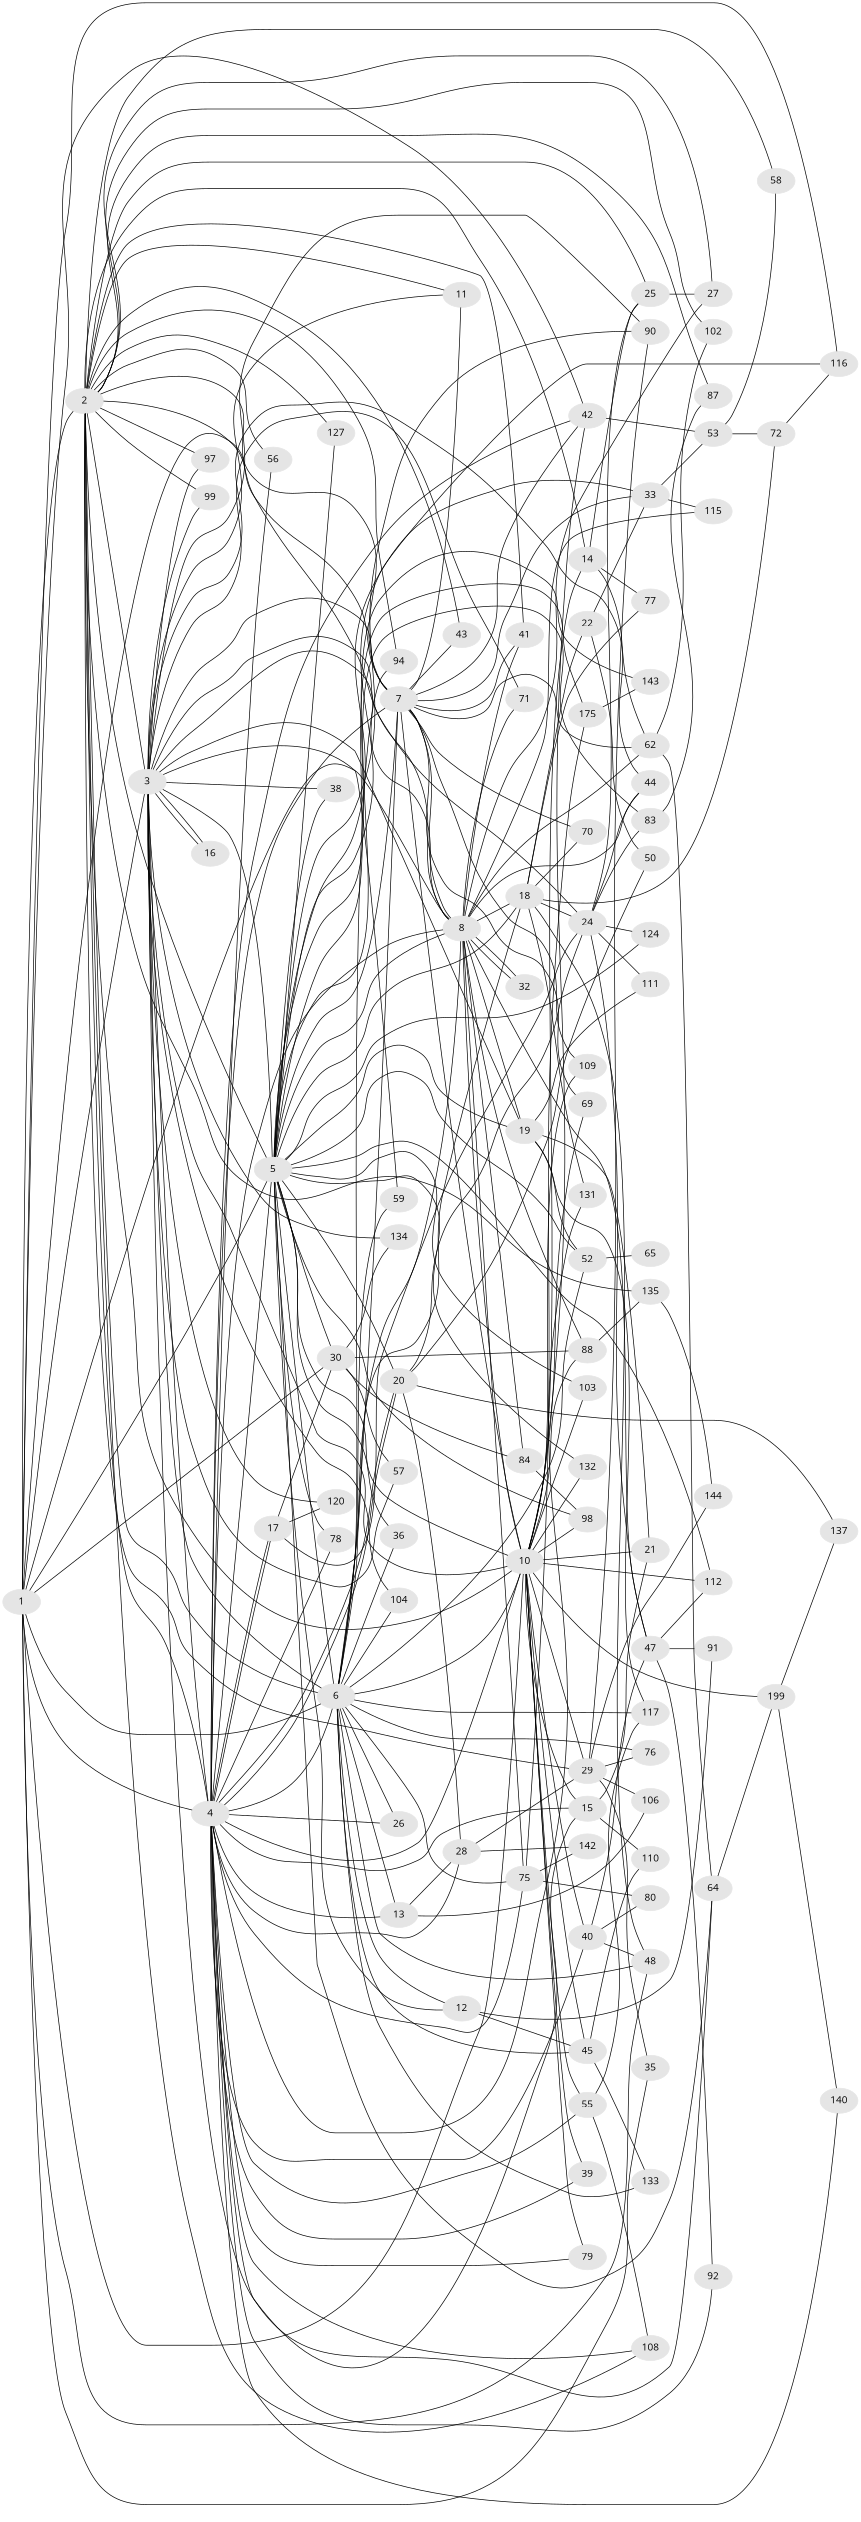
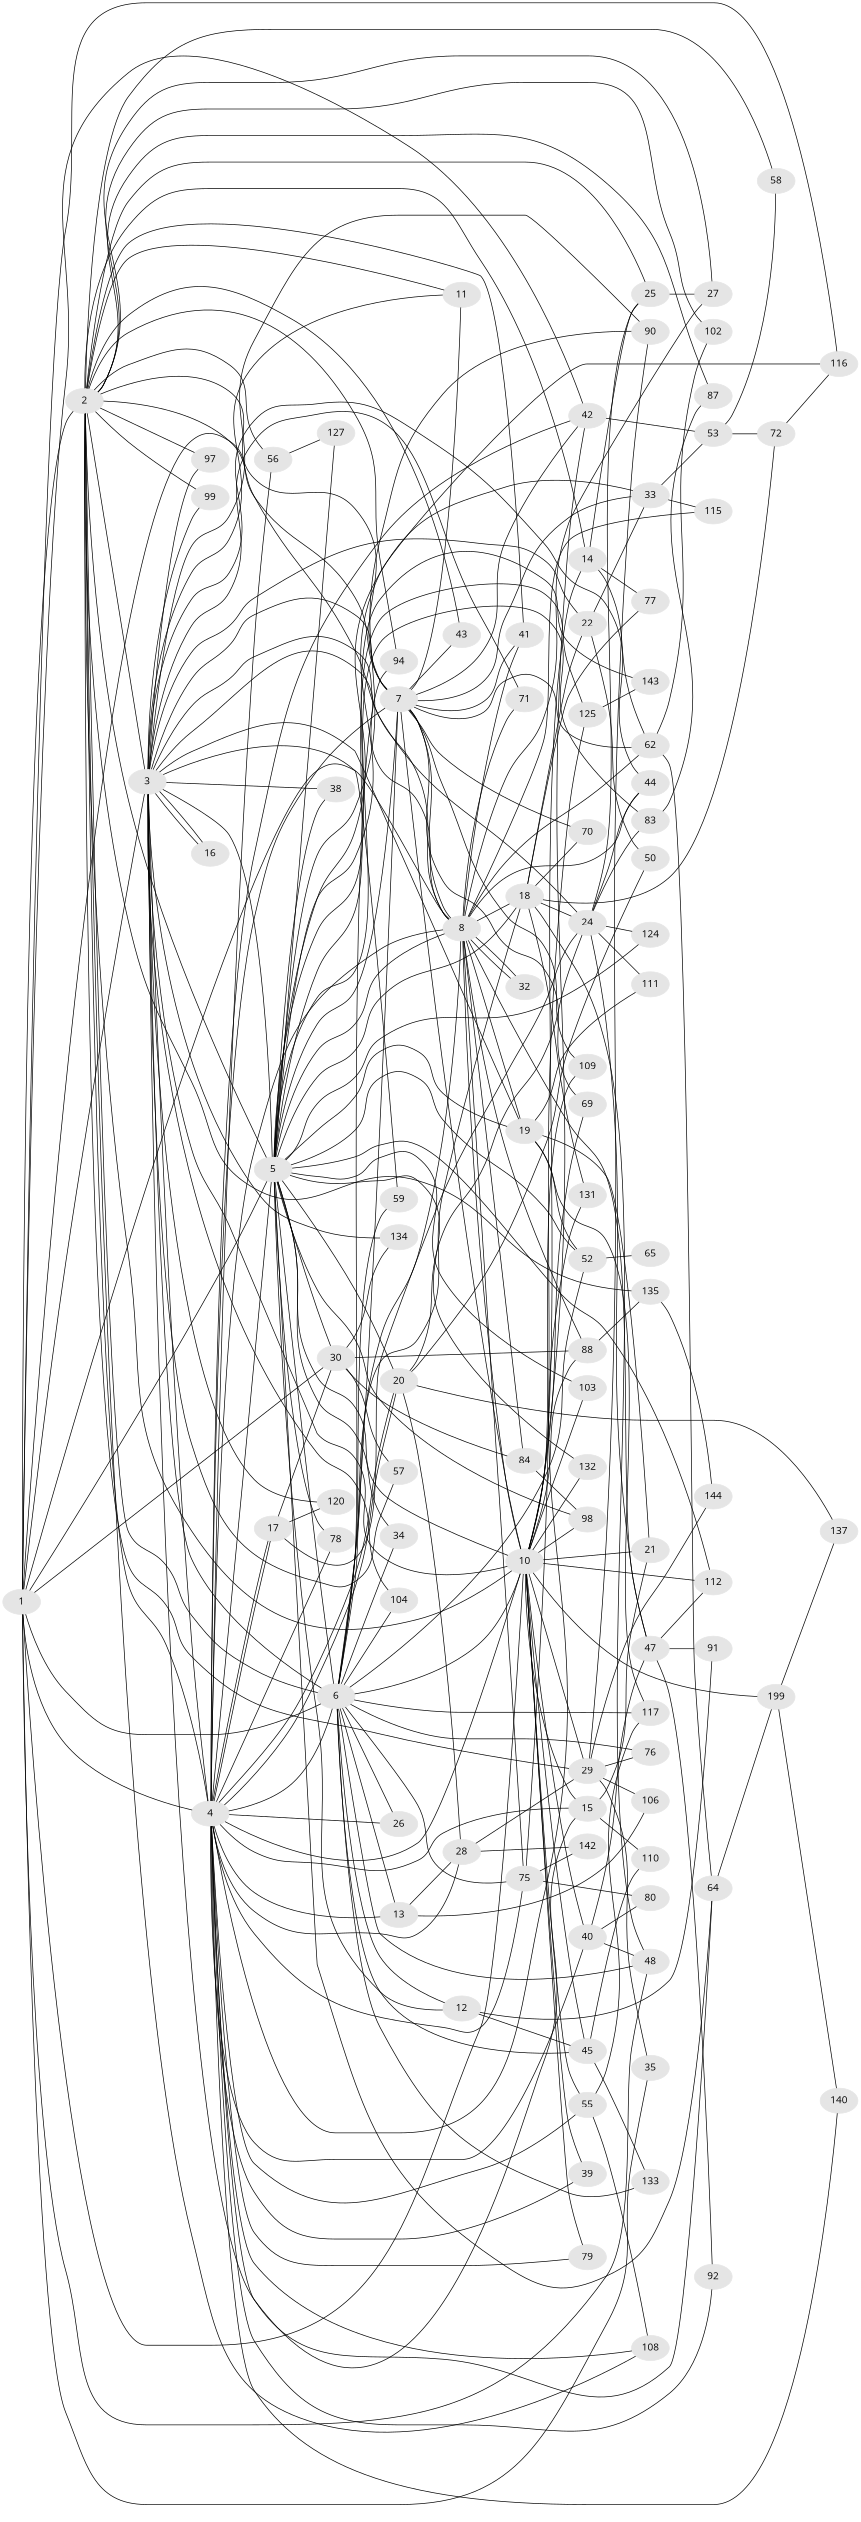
(212, 341) -> (305, 446)
none -> (311, 565)
(588, 715) -> (588, 715)
(399, 1536) -> (399, 1536)
